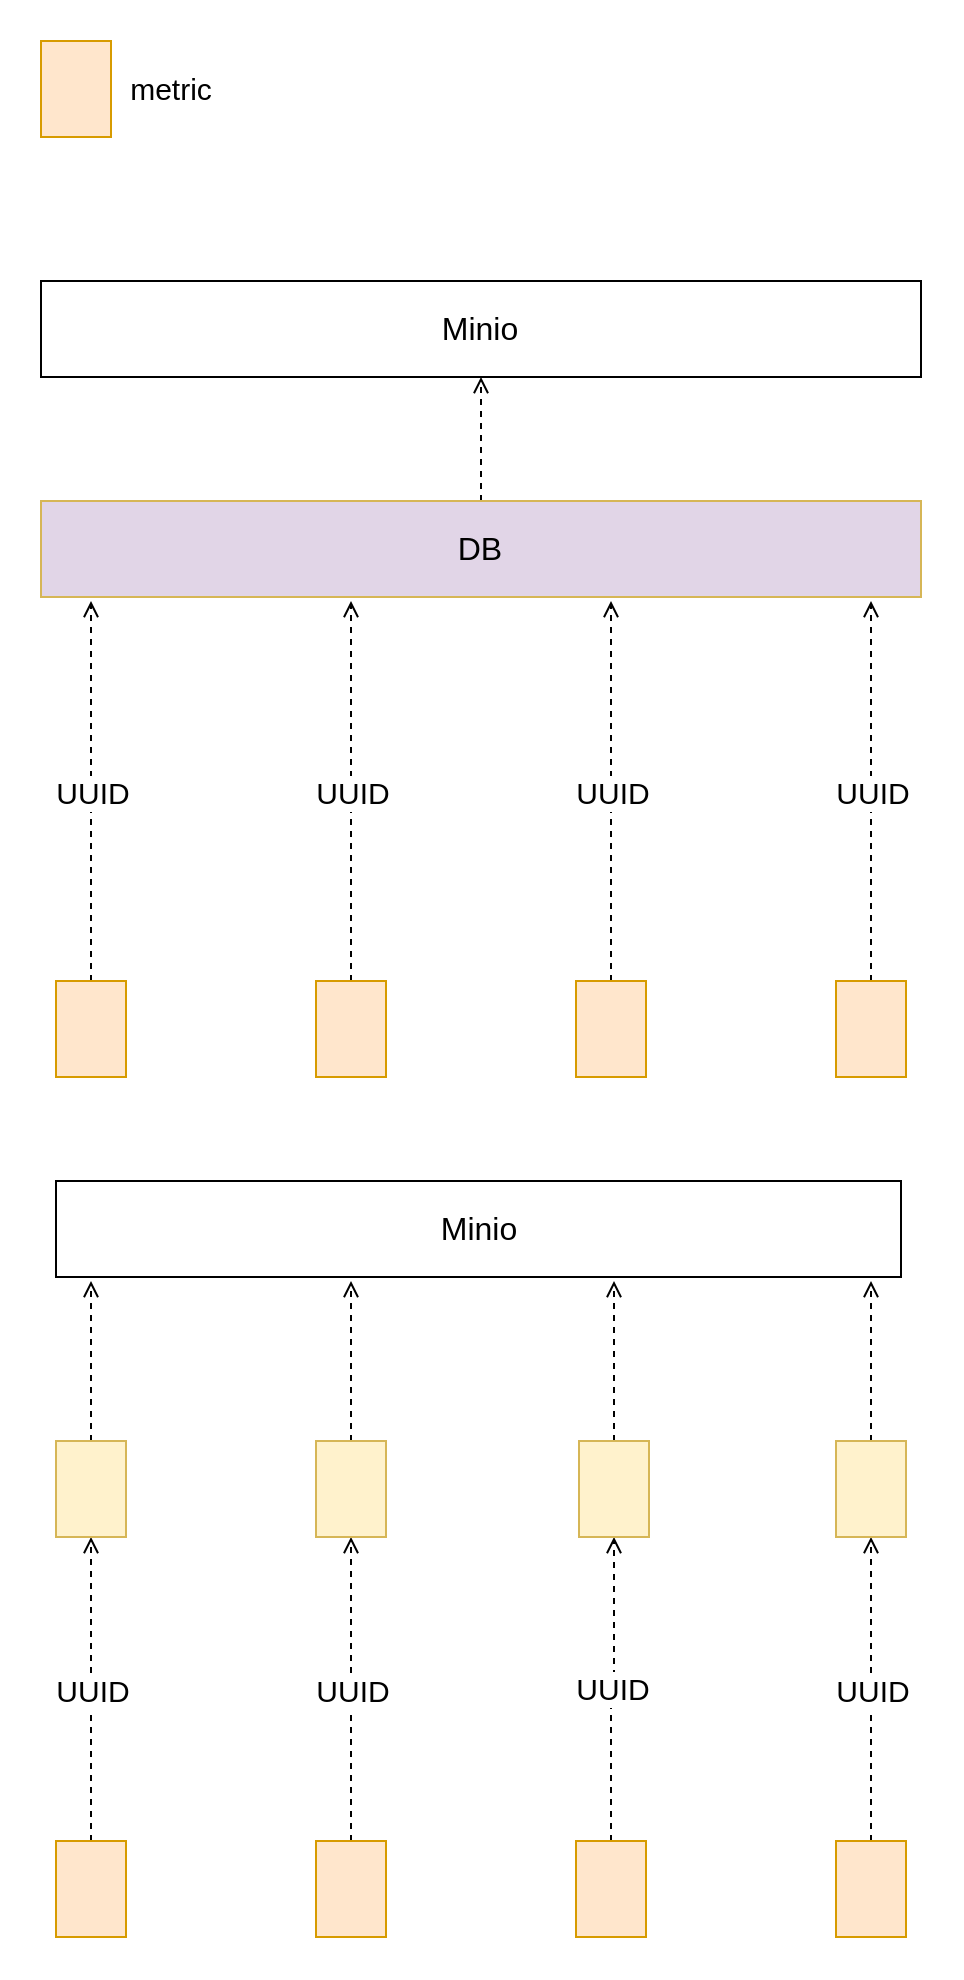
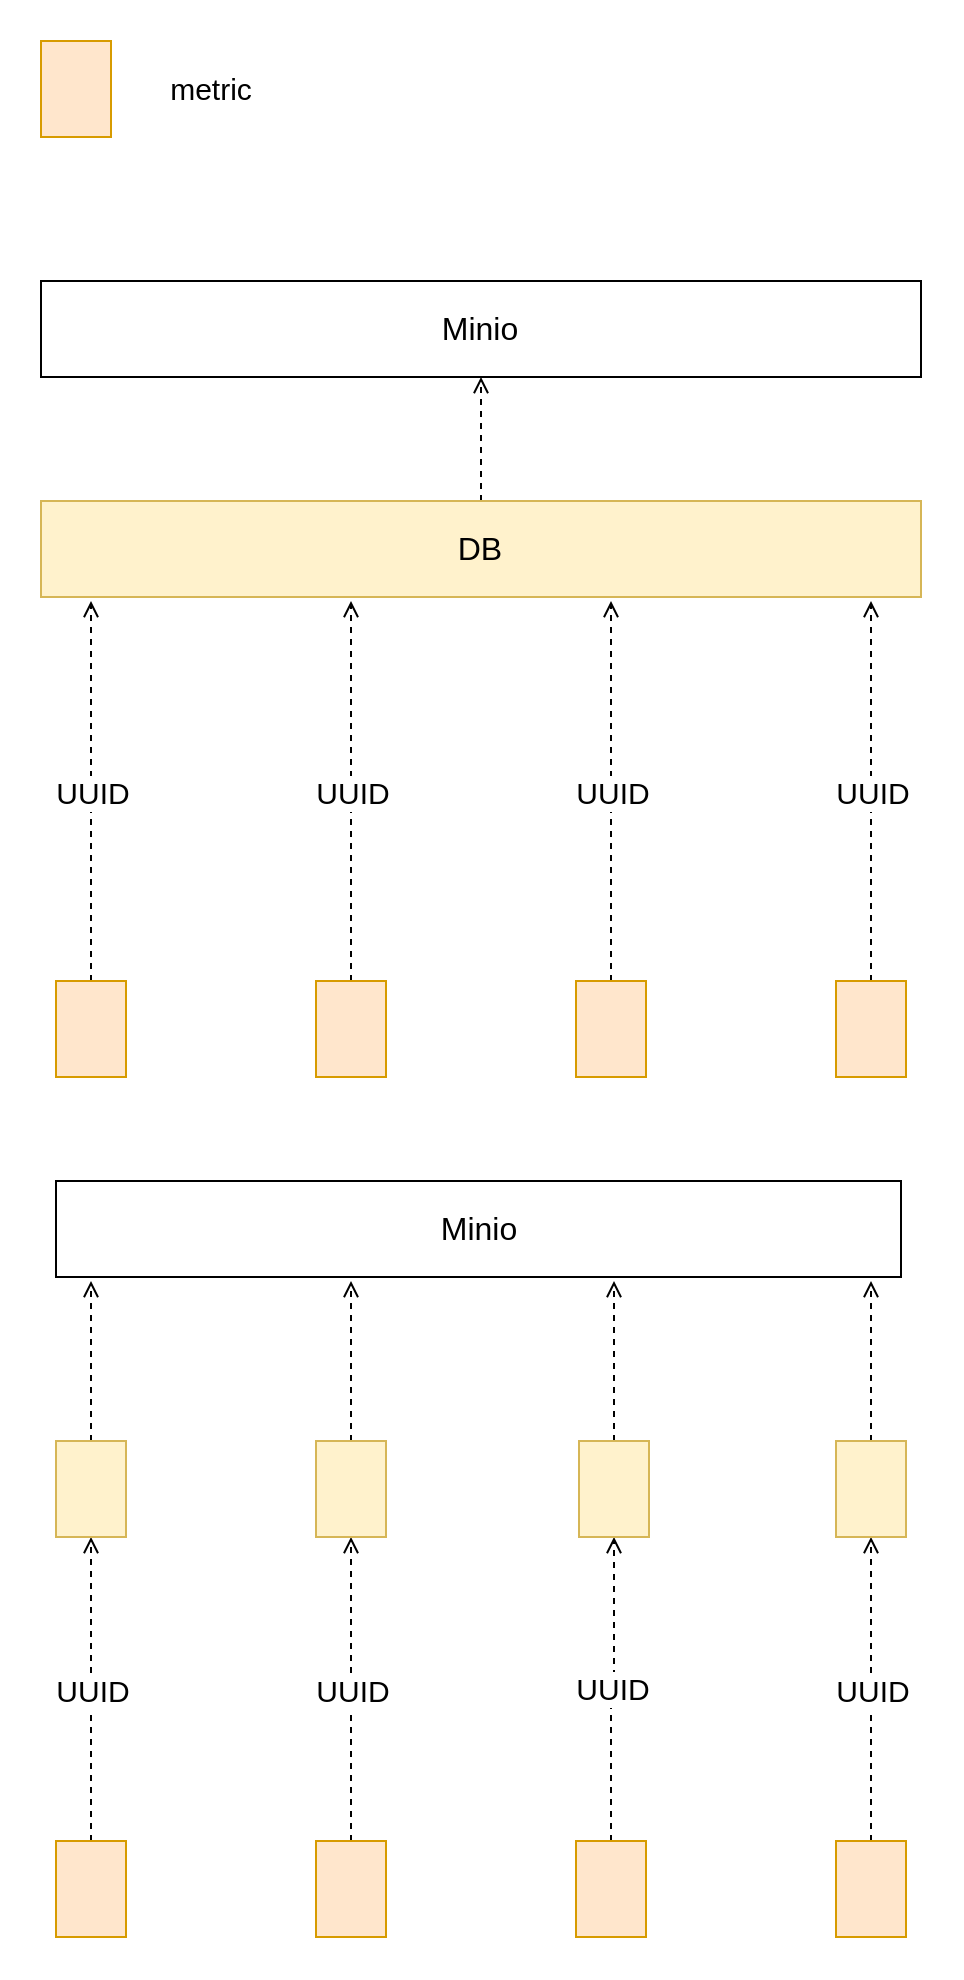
(171, 89) -> (211, 89)
(481, 549) -> (481, 549)
